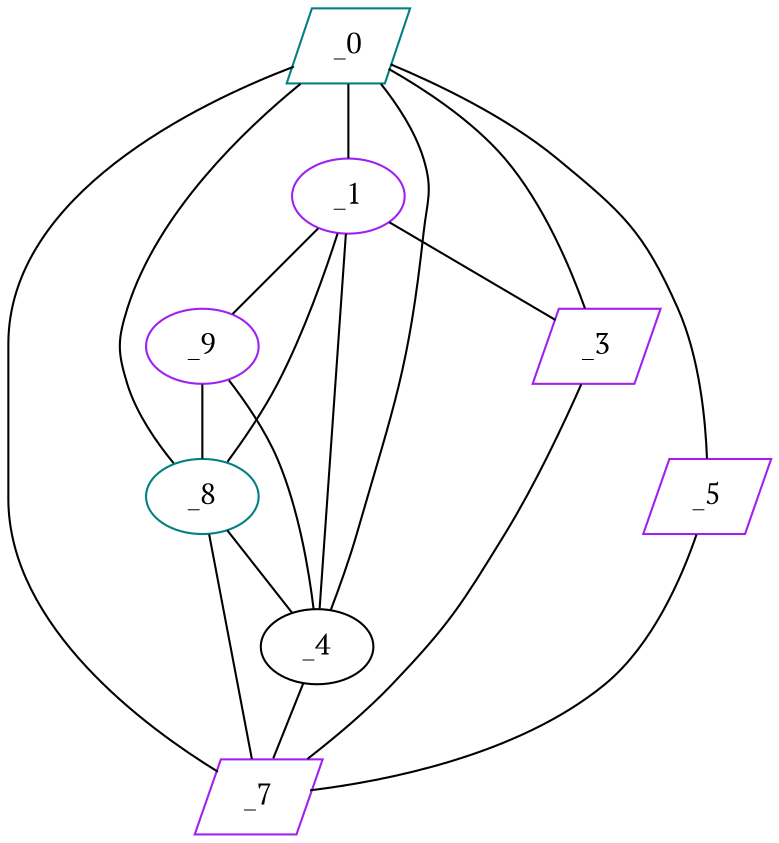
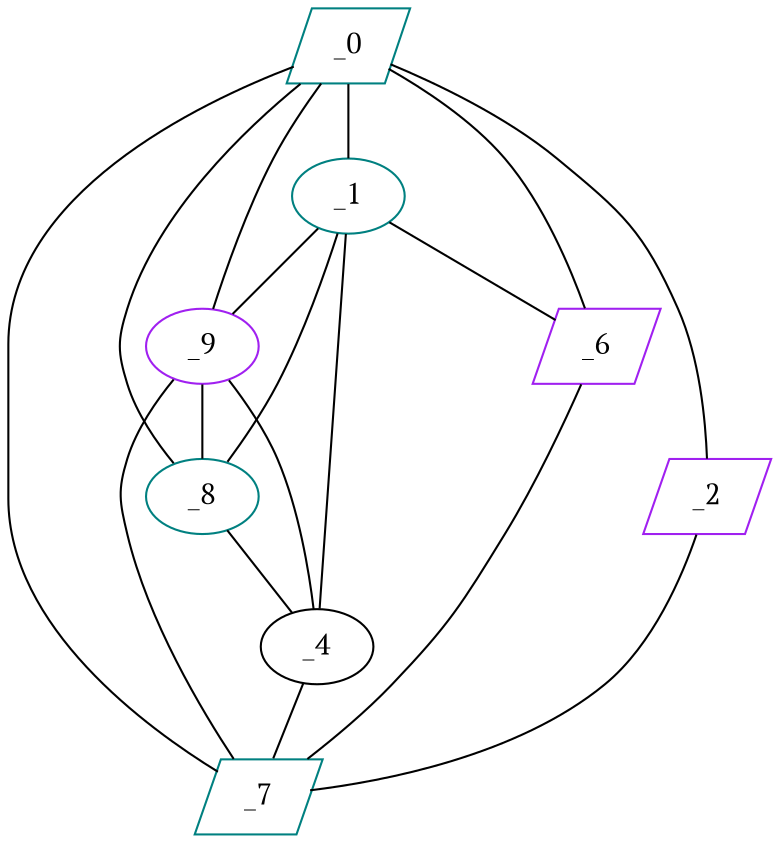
(348, 196) -> (348, 196)
(407, 346) -> (257, 191)
(597, 346) -> (597, 346)
(707, 496) -> (707, 496)
(231, 647) -> (139, 573)
(259, 797) -> (259, 797)
